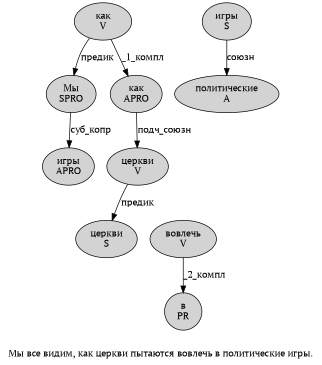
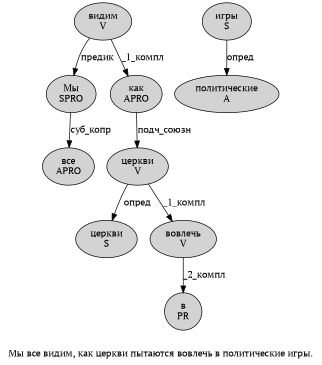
(103, 21) -> (103, 21)
(241, 58) -> (241, 58)
(68, 167) -> (68, 167)
none -> (158, 200)
(138, 203) -> (138, 203)
